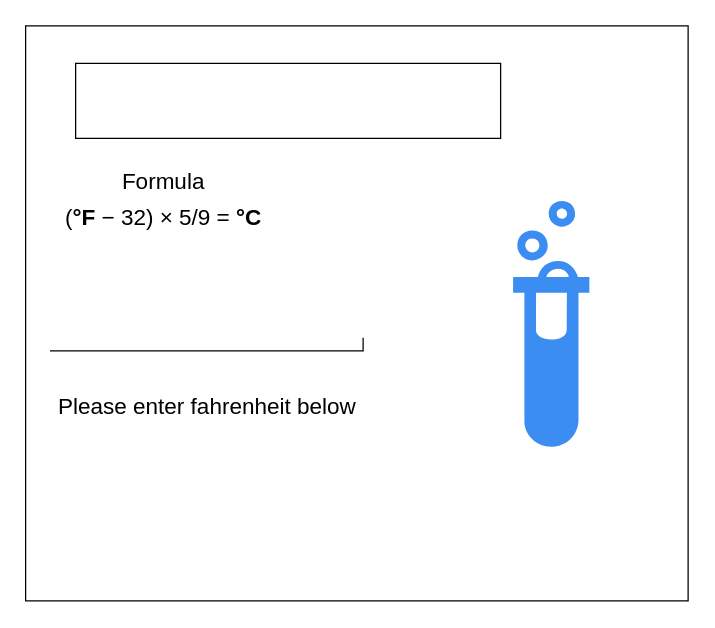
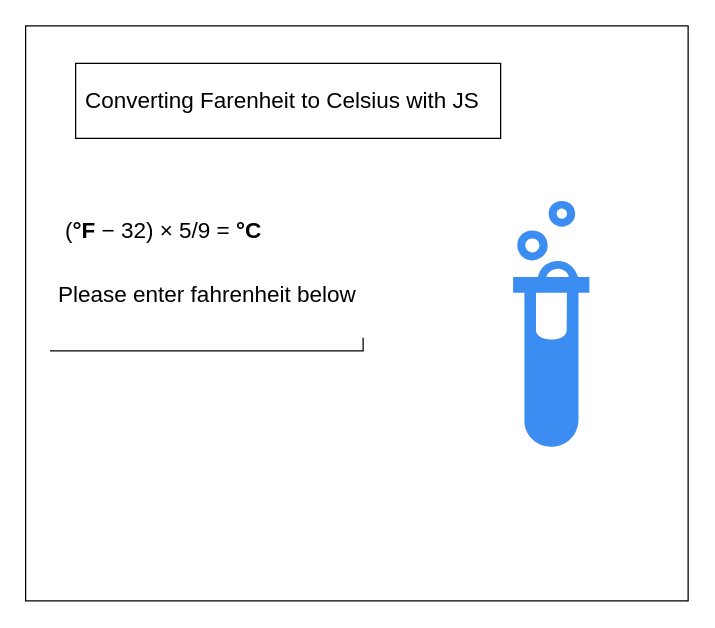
none -> (282, 101)
(163, 182) -> none
(163, 219) -> (163, 232)
(207, 407) -> (207, 294)
